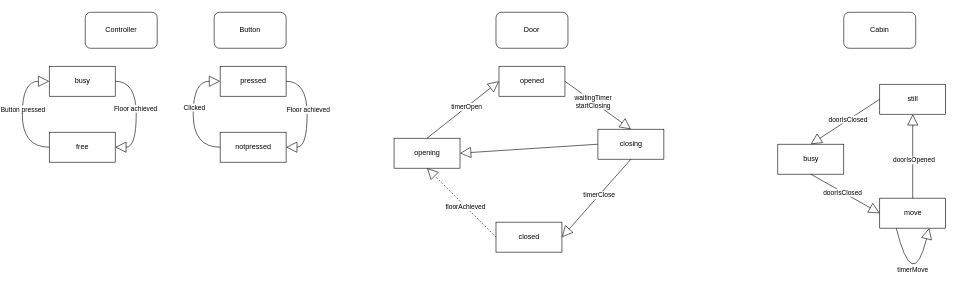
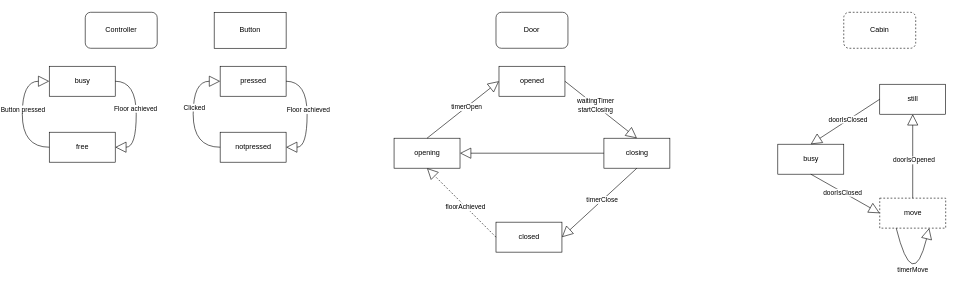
(250, 30) -> (250, 30)
(880, 30) -> (880, 30)
(631, 144) -> (637, 153)
(913, 213) -> (913, 213)
